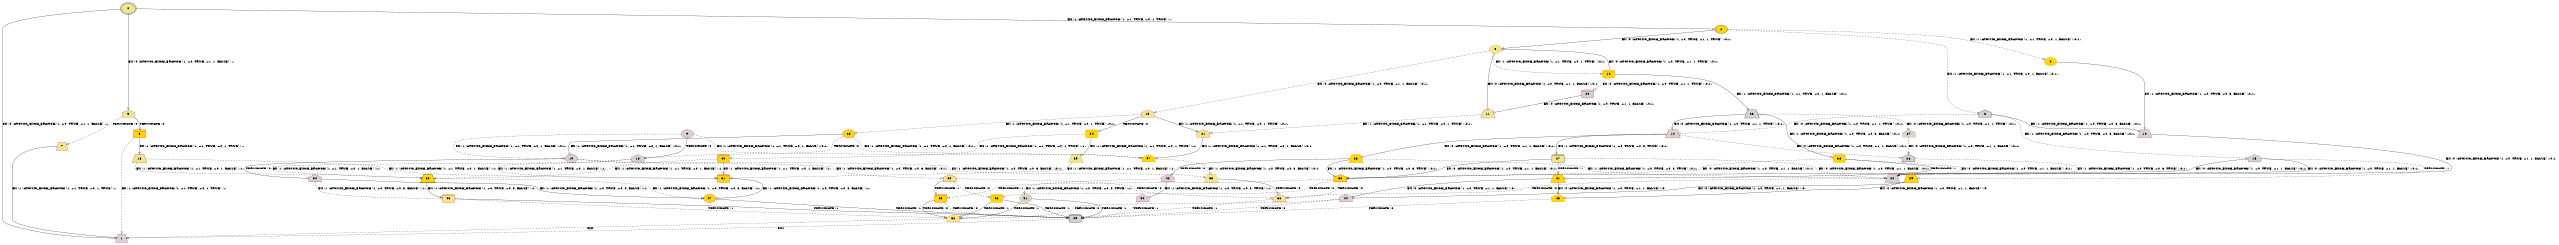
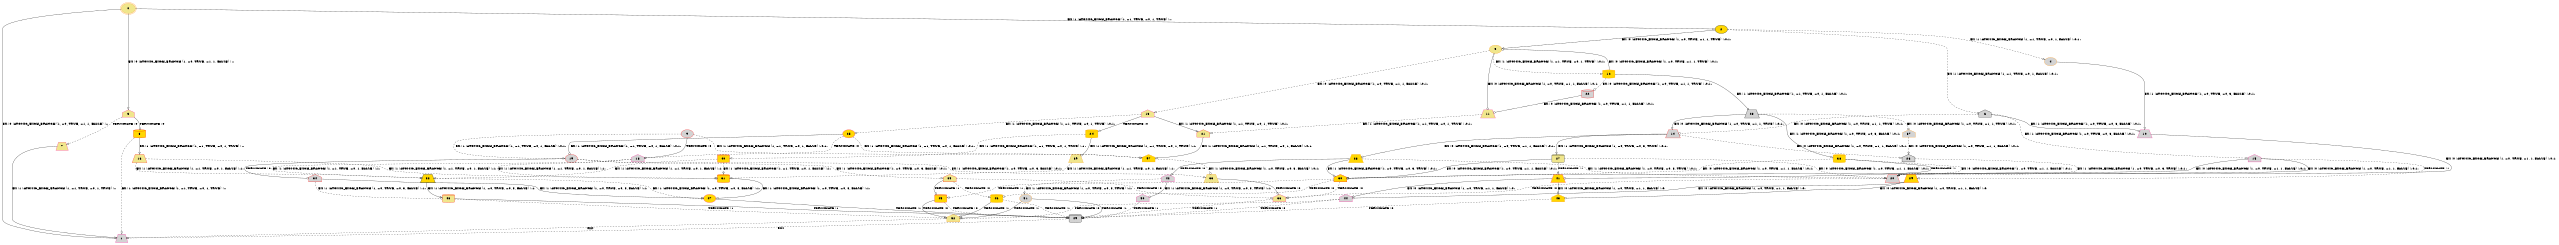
(128, 8) -> (128, 8)
(2051, 62) -> (2051, 62)
(1036, 205) -> (1036, 205)
